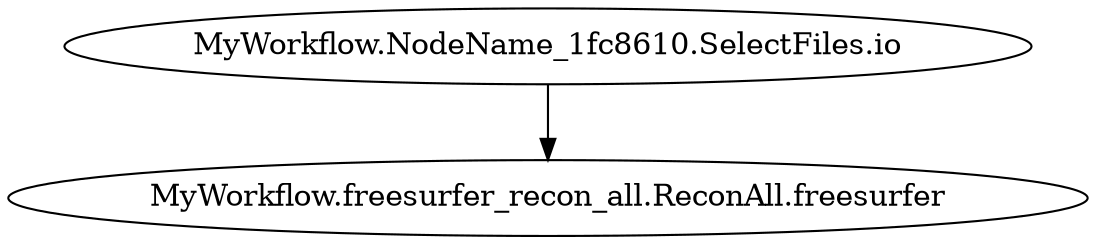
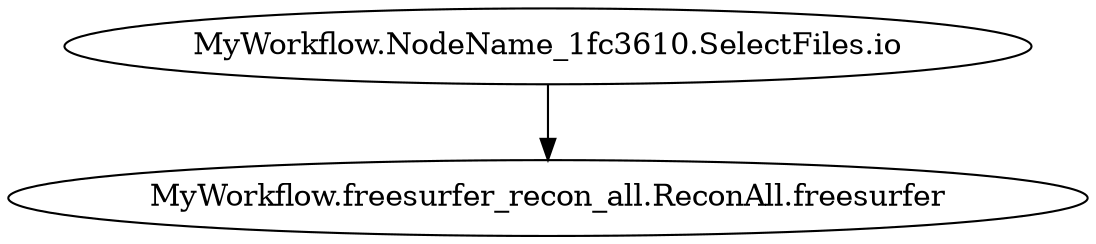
(548, 46) -> (548, 46)
